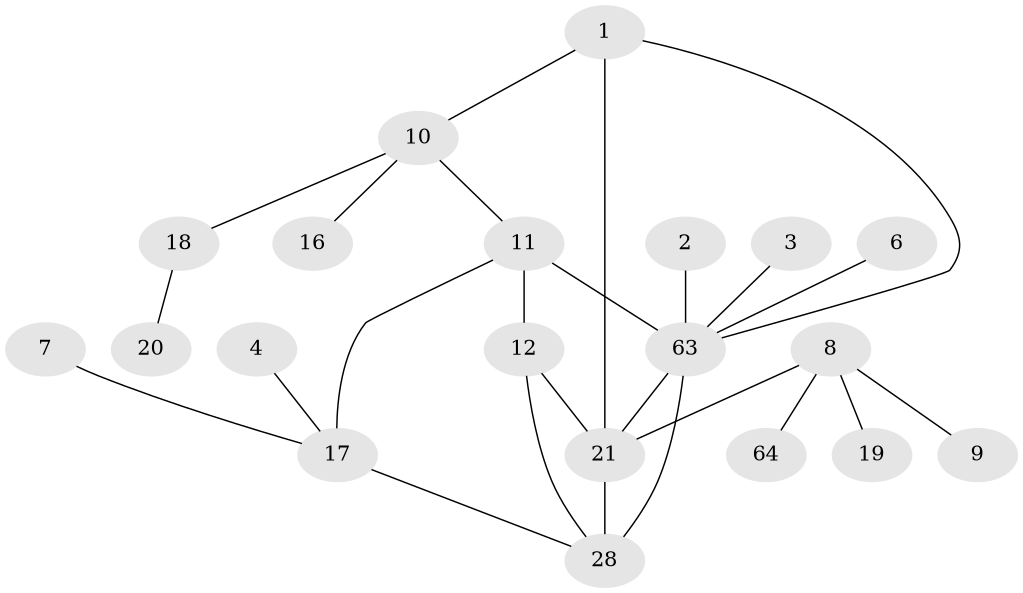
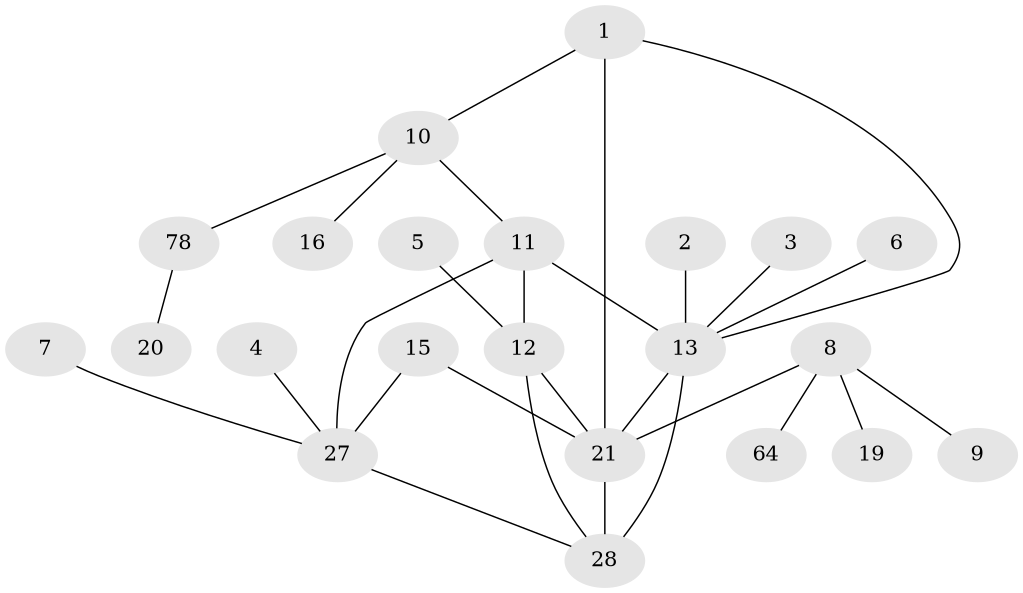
(179, 244) -> (179, 244)
none -> (418, 244)
none -> (418, 349)
(686, 349) -> (686, 349)
(338, 455) -> (338, 455)
